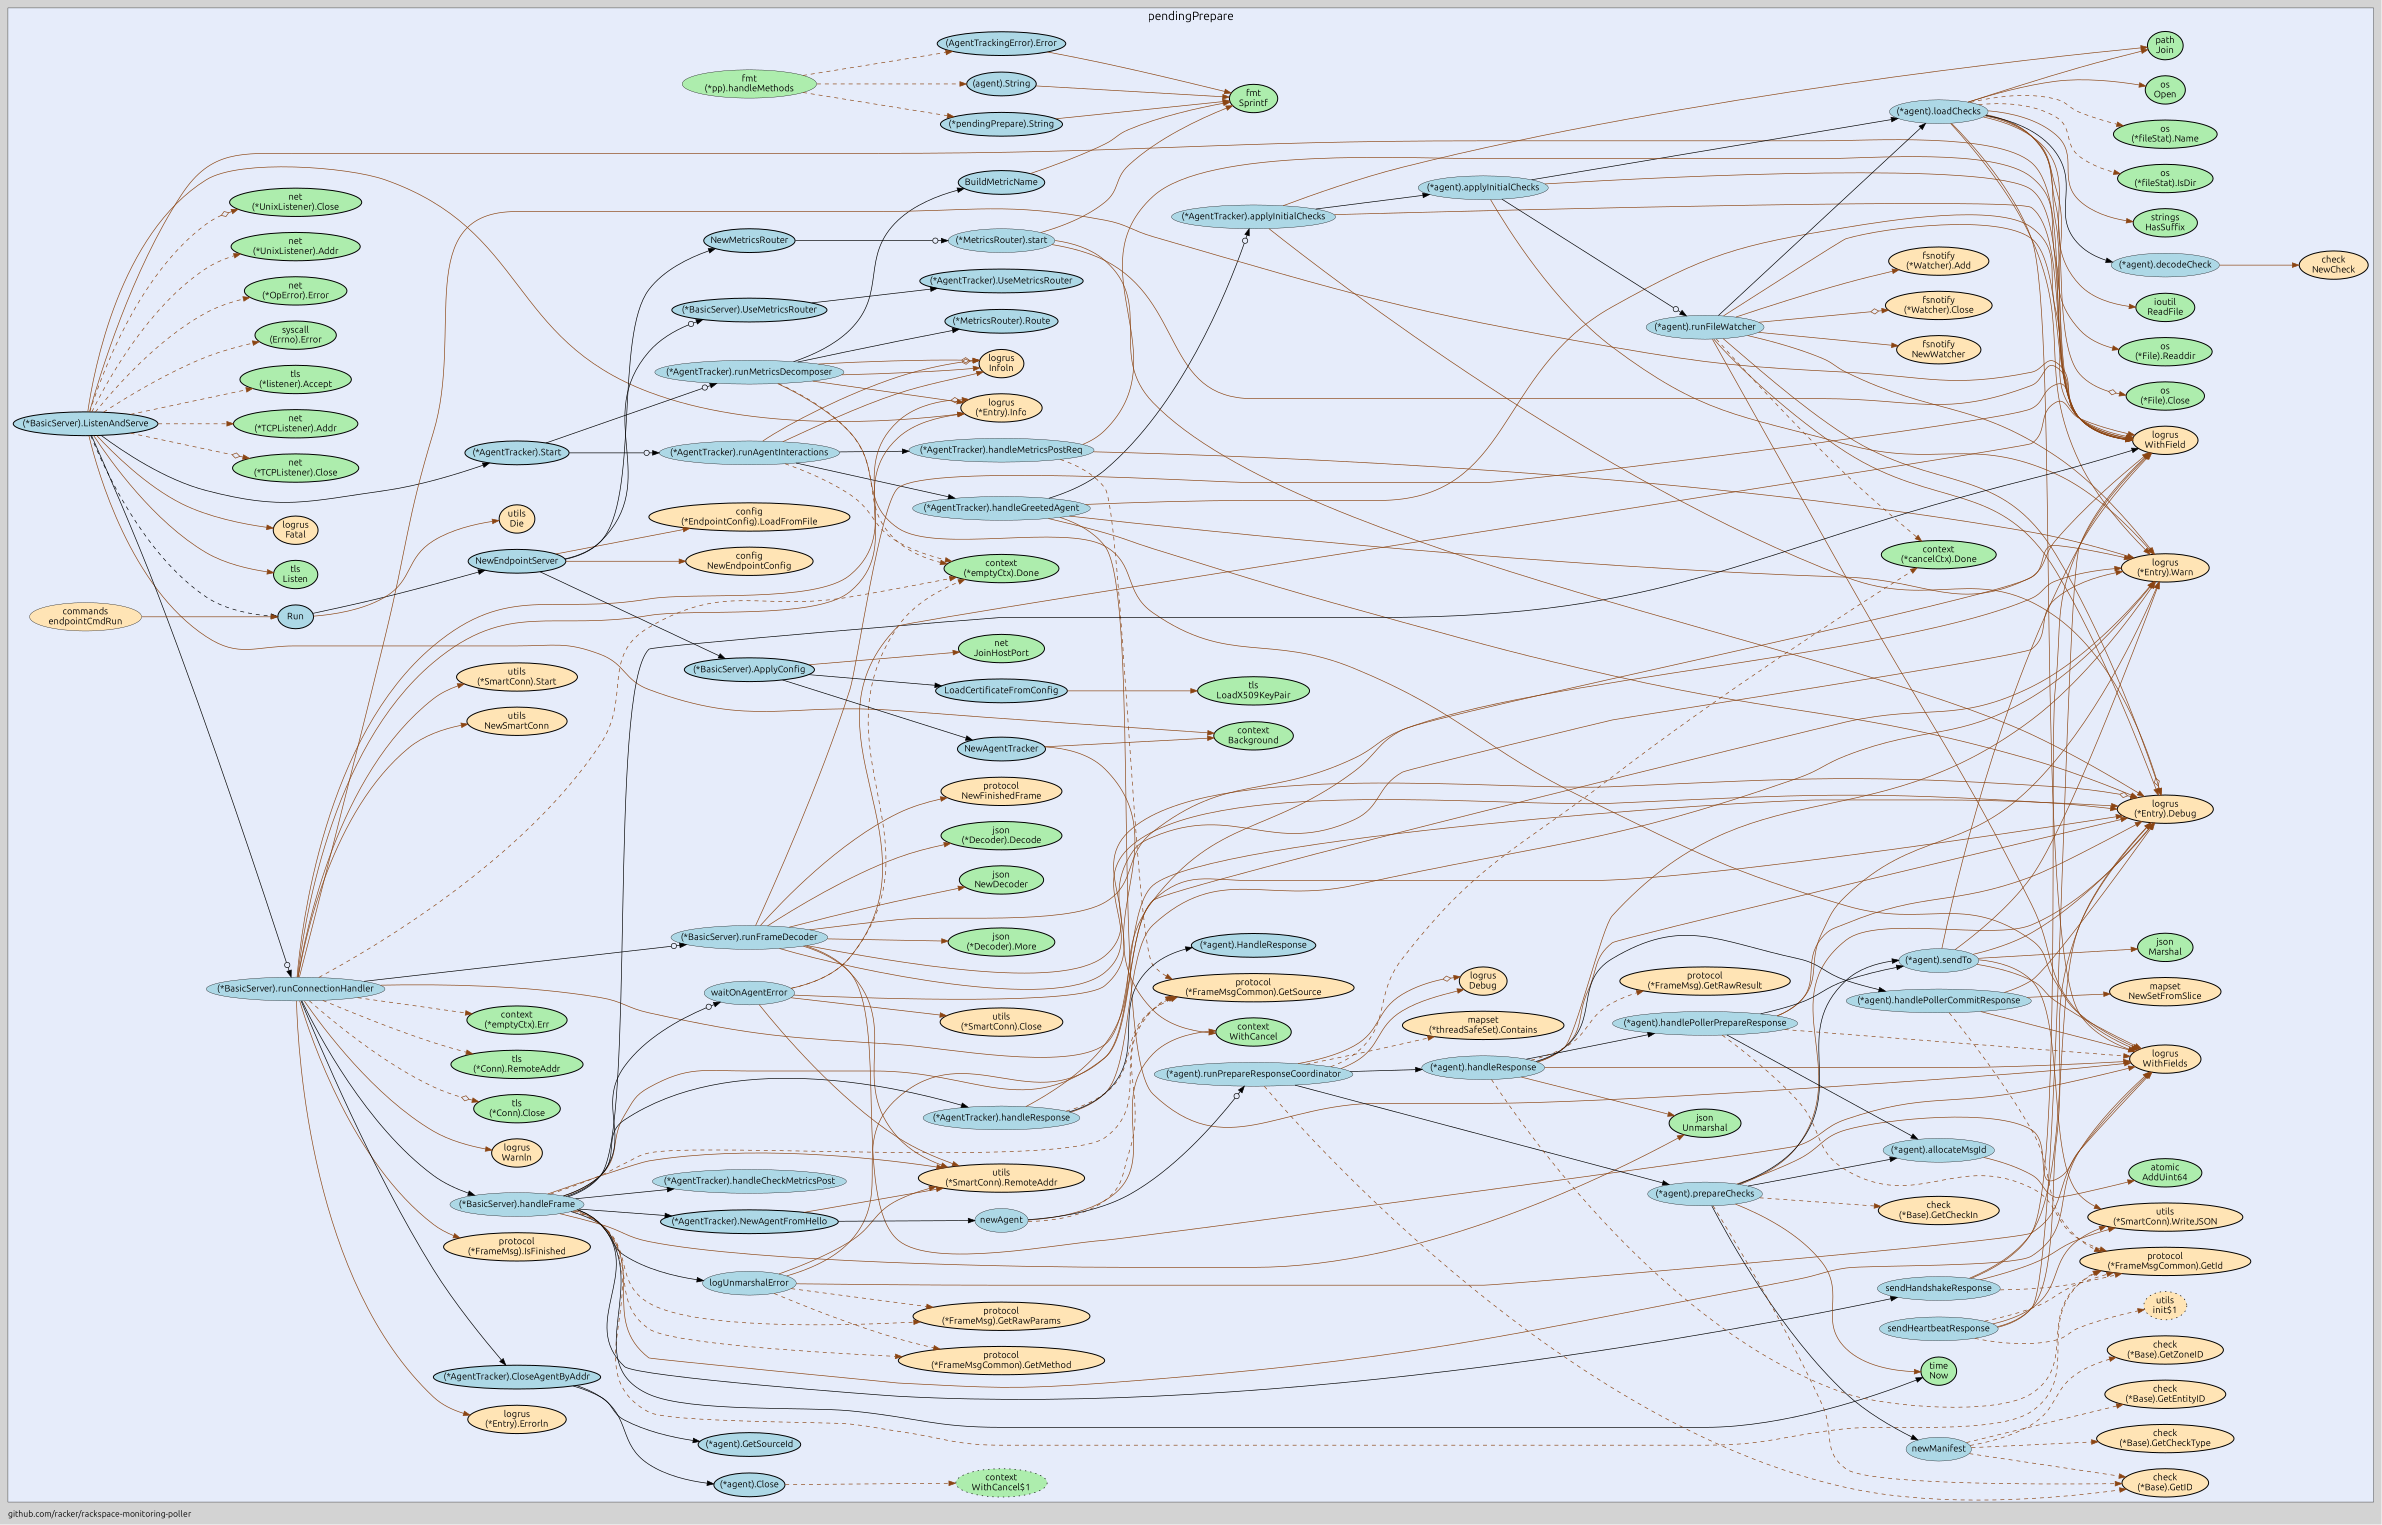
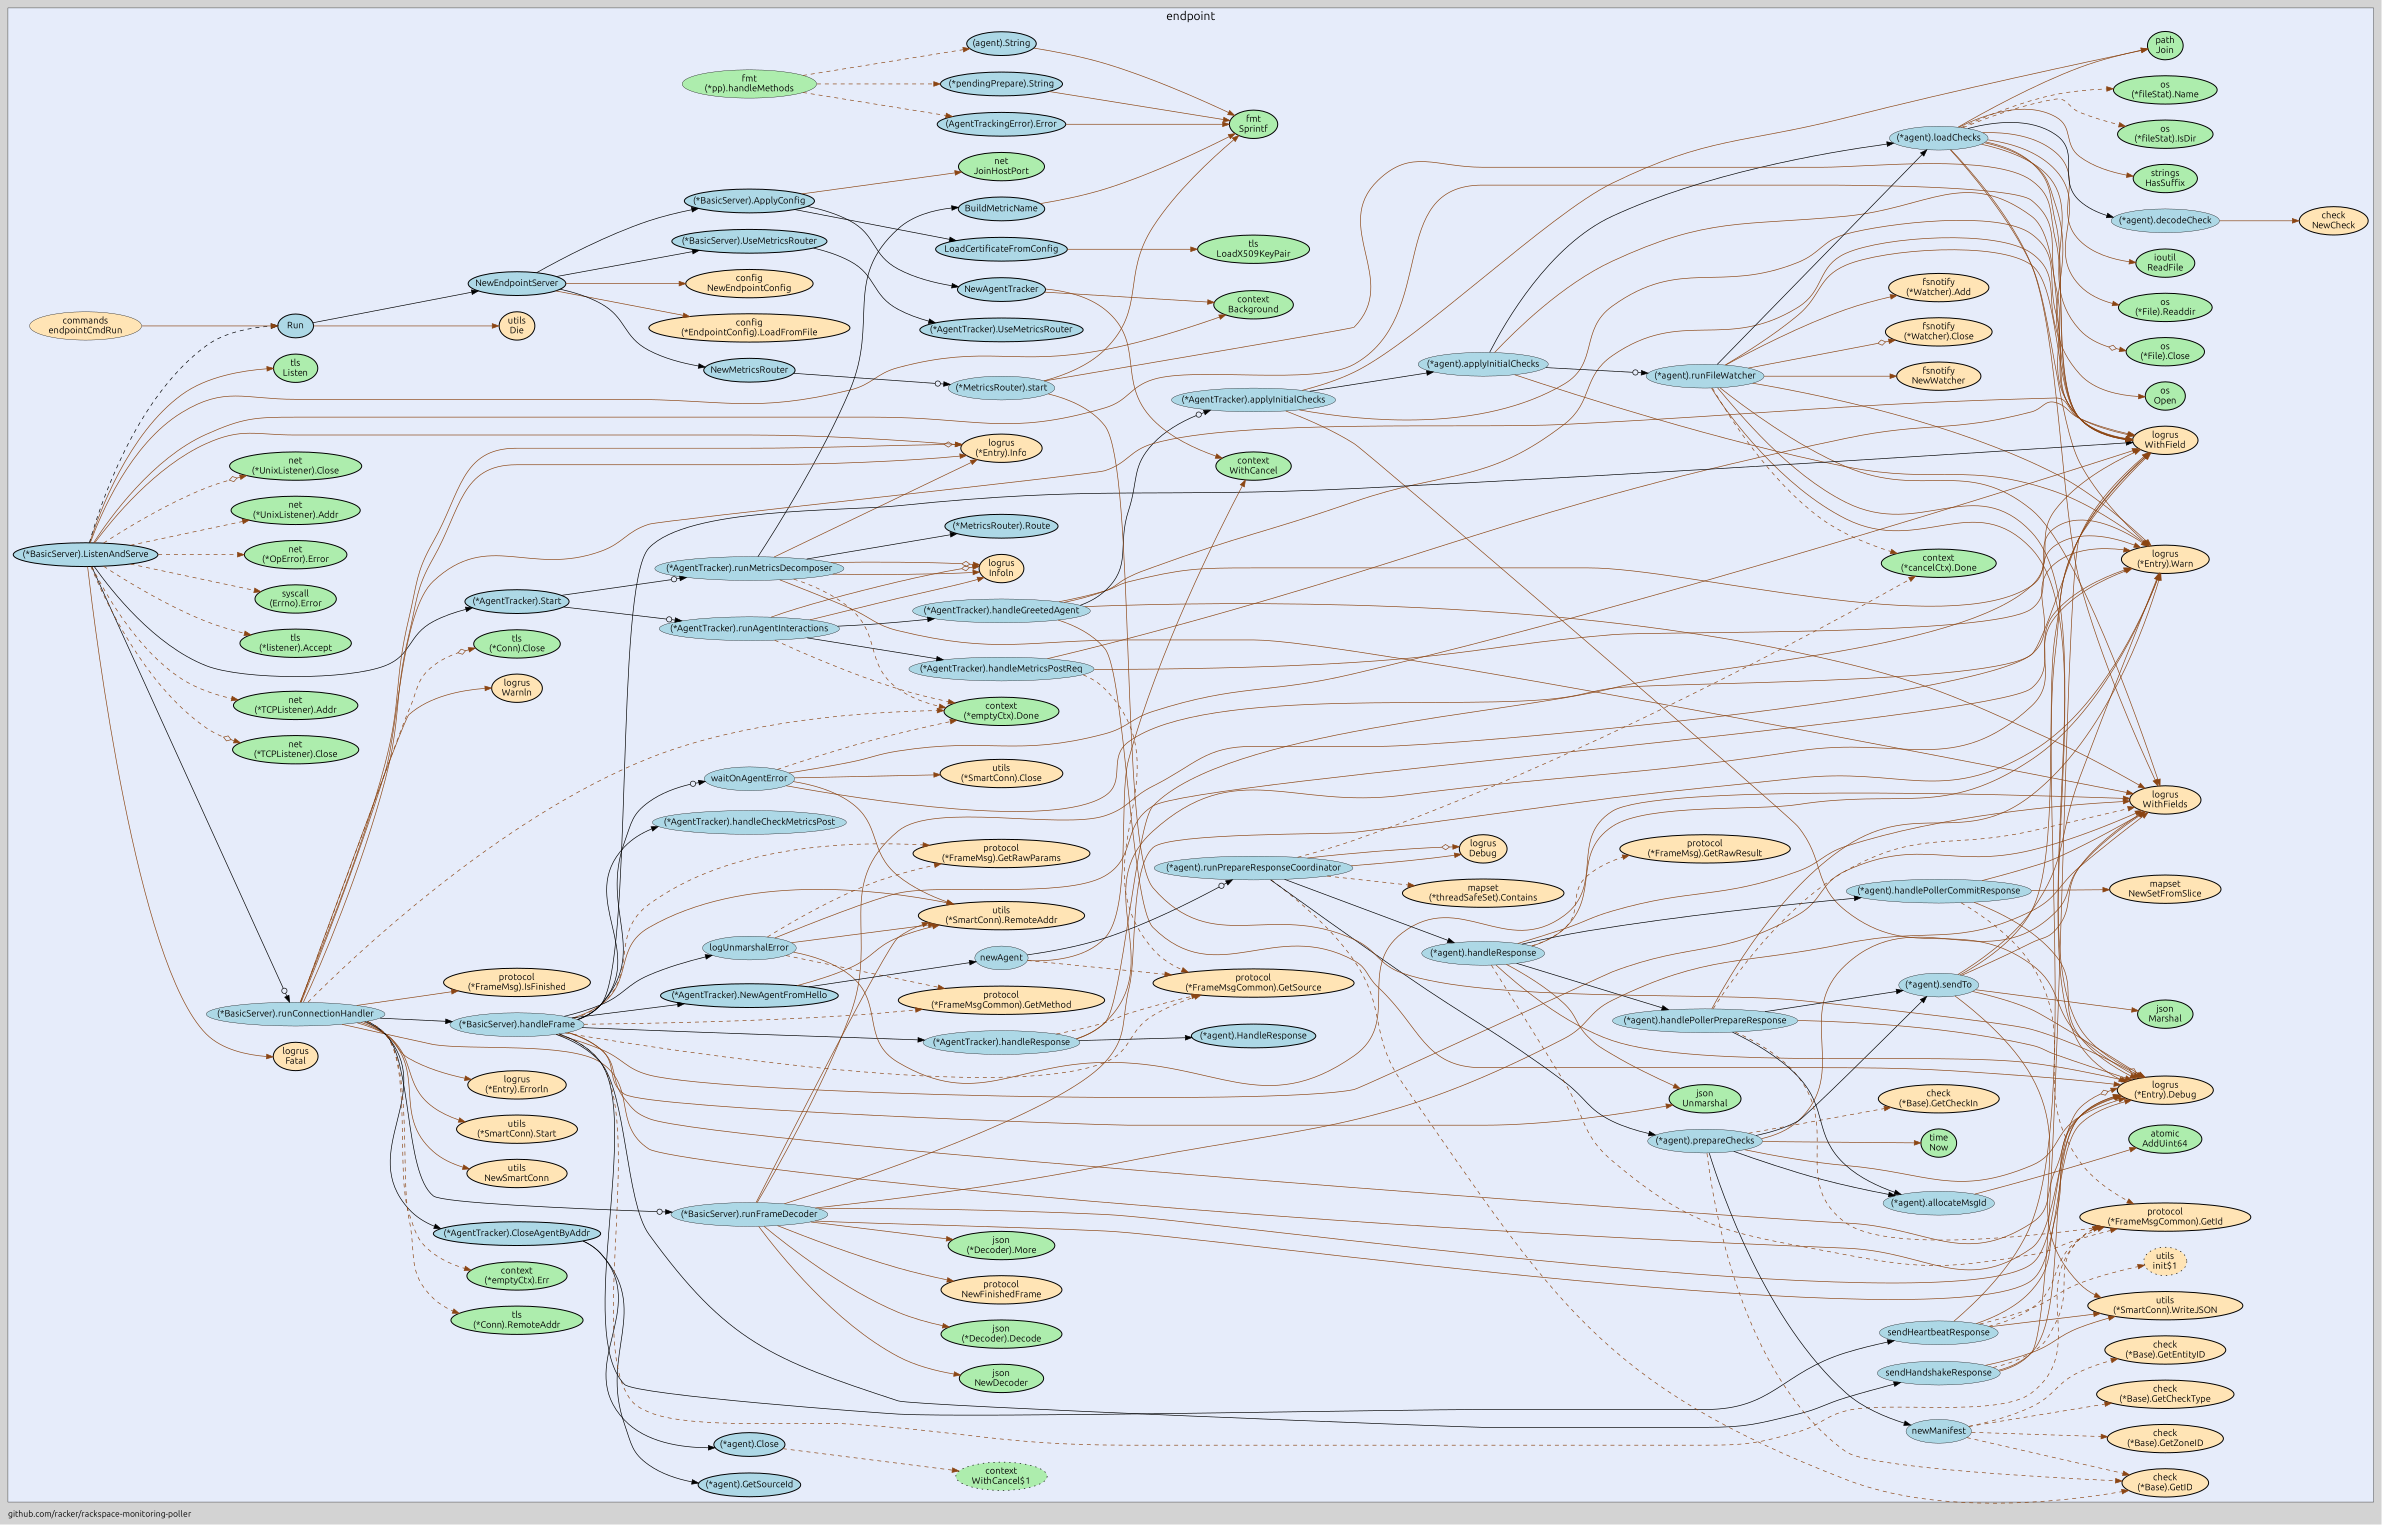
(1191, 17) -> (1191, 17)
(628, 465) -> (624, 264)
(1177, 1427) -> (1031, 1415)
